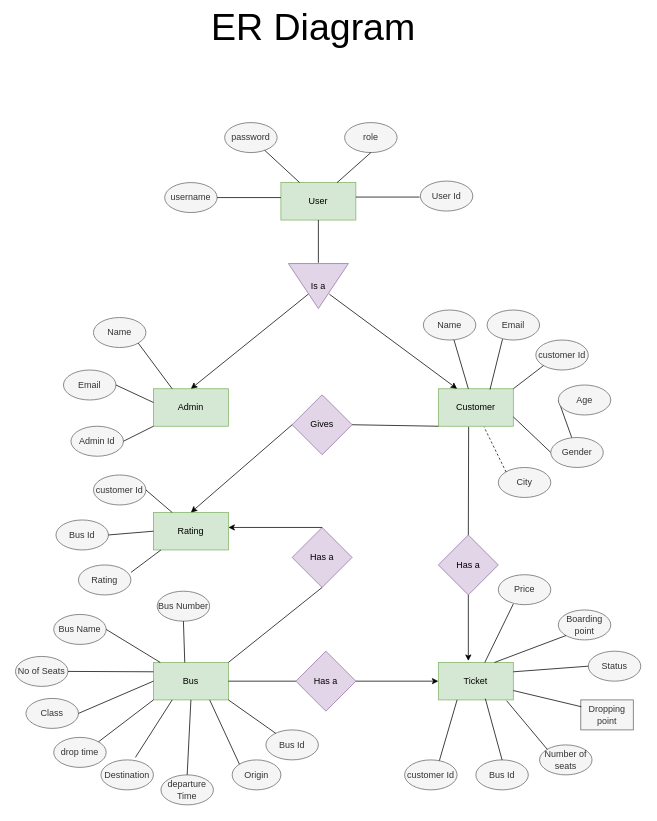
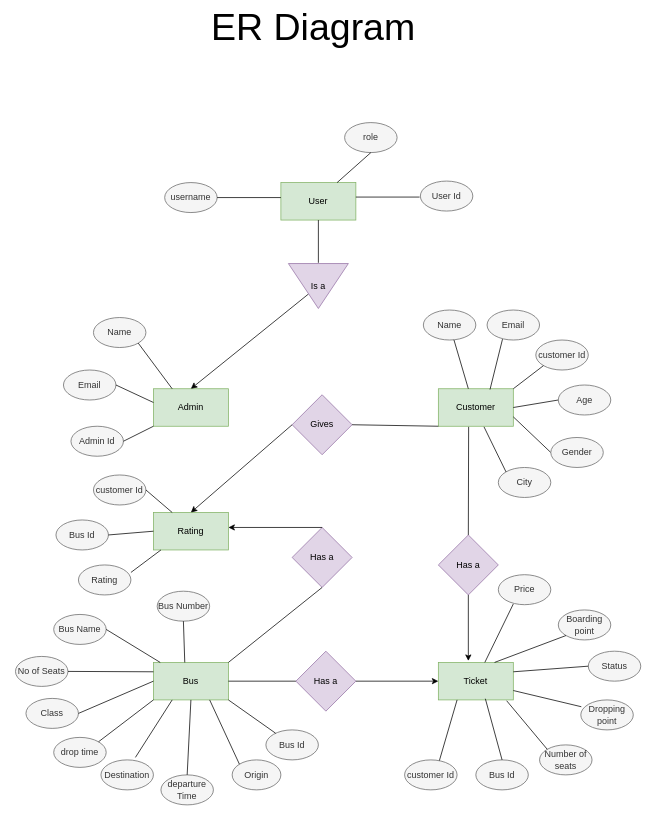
(251, 138) -> none
(282, 166) -> none
(391, 340) -> none
(565, 419) -> (536, 404)
(495, 449) -> (495, 449)
(607, 715) -> (607, 715)
